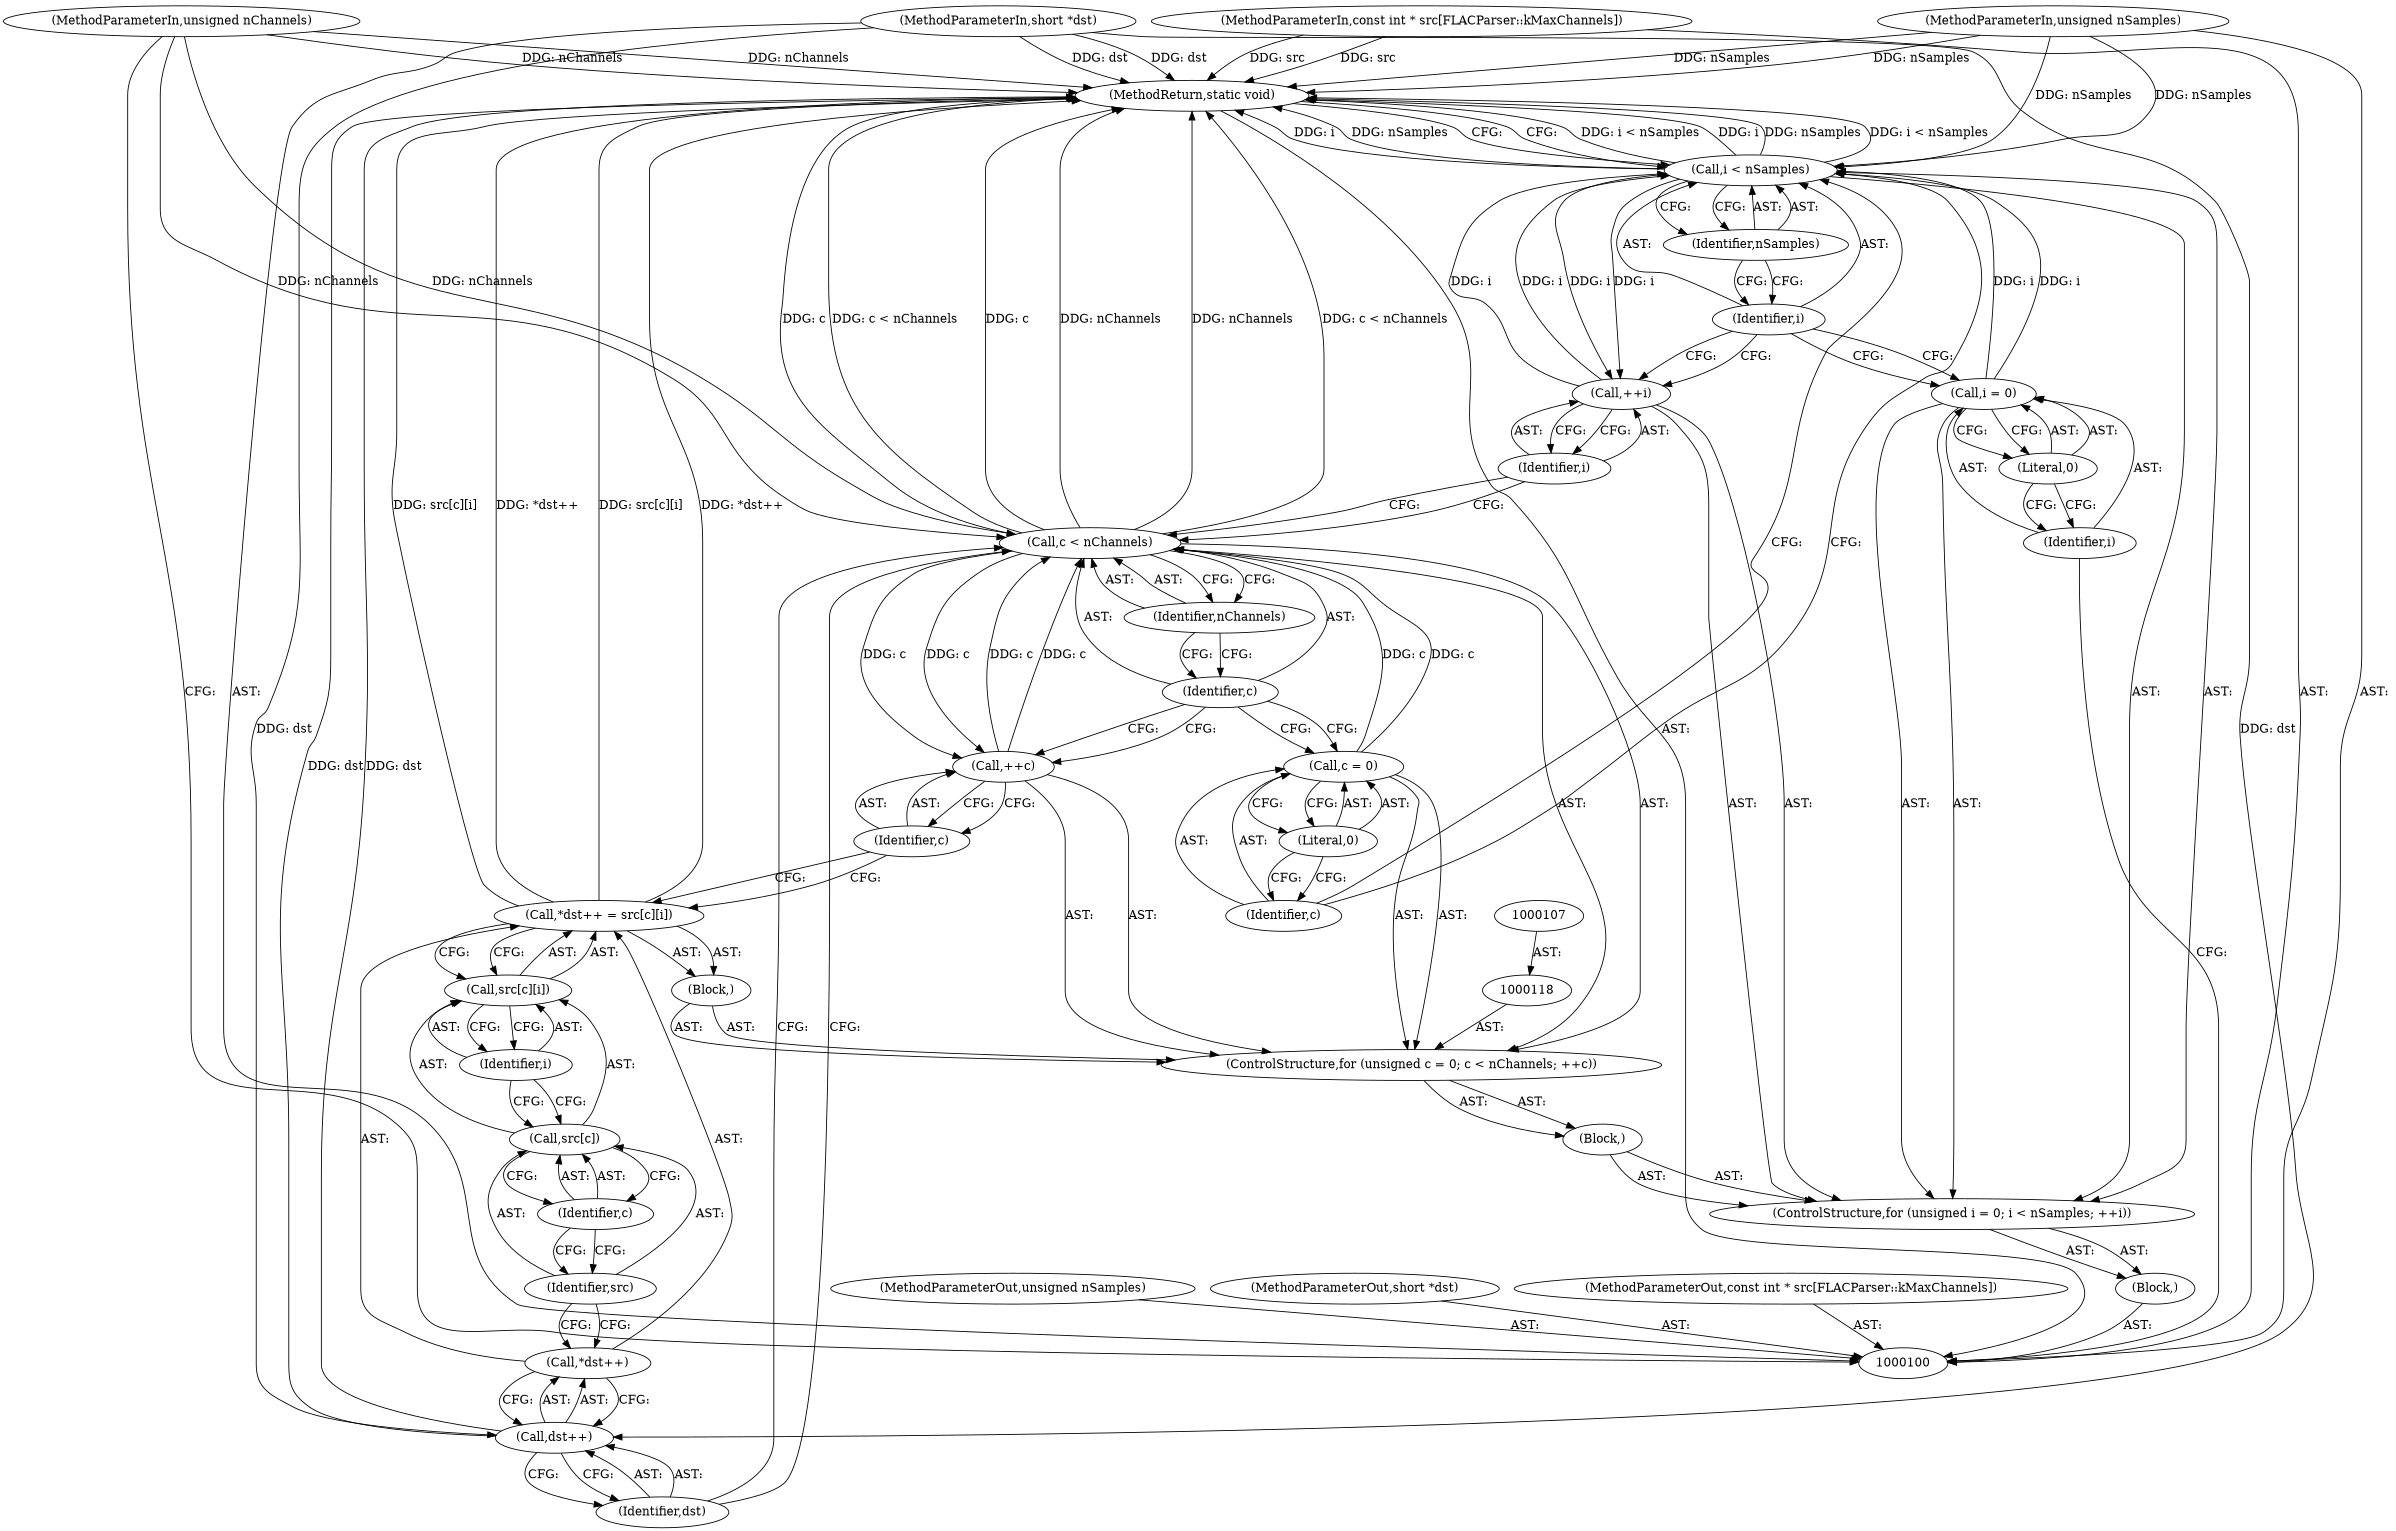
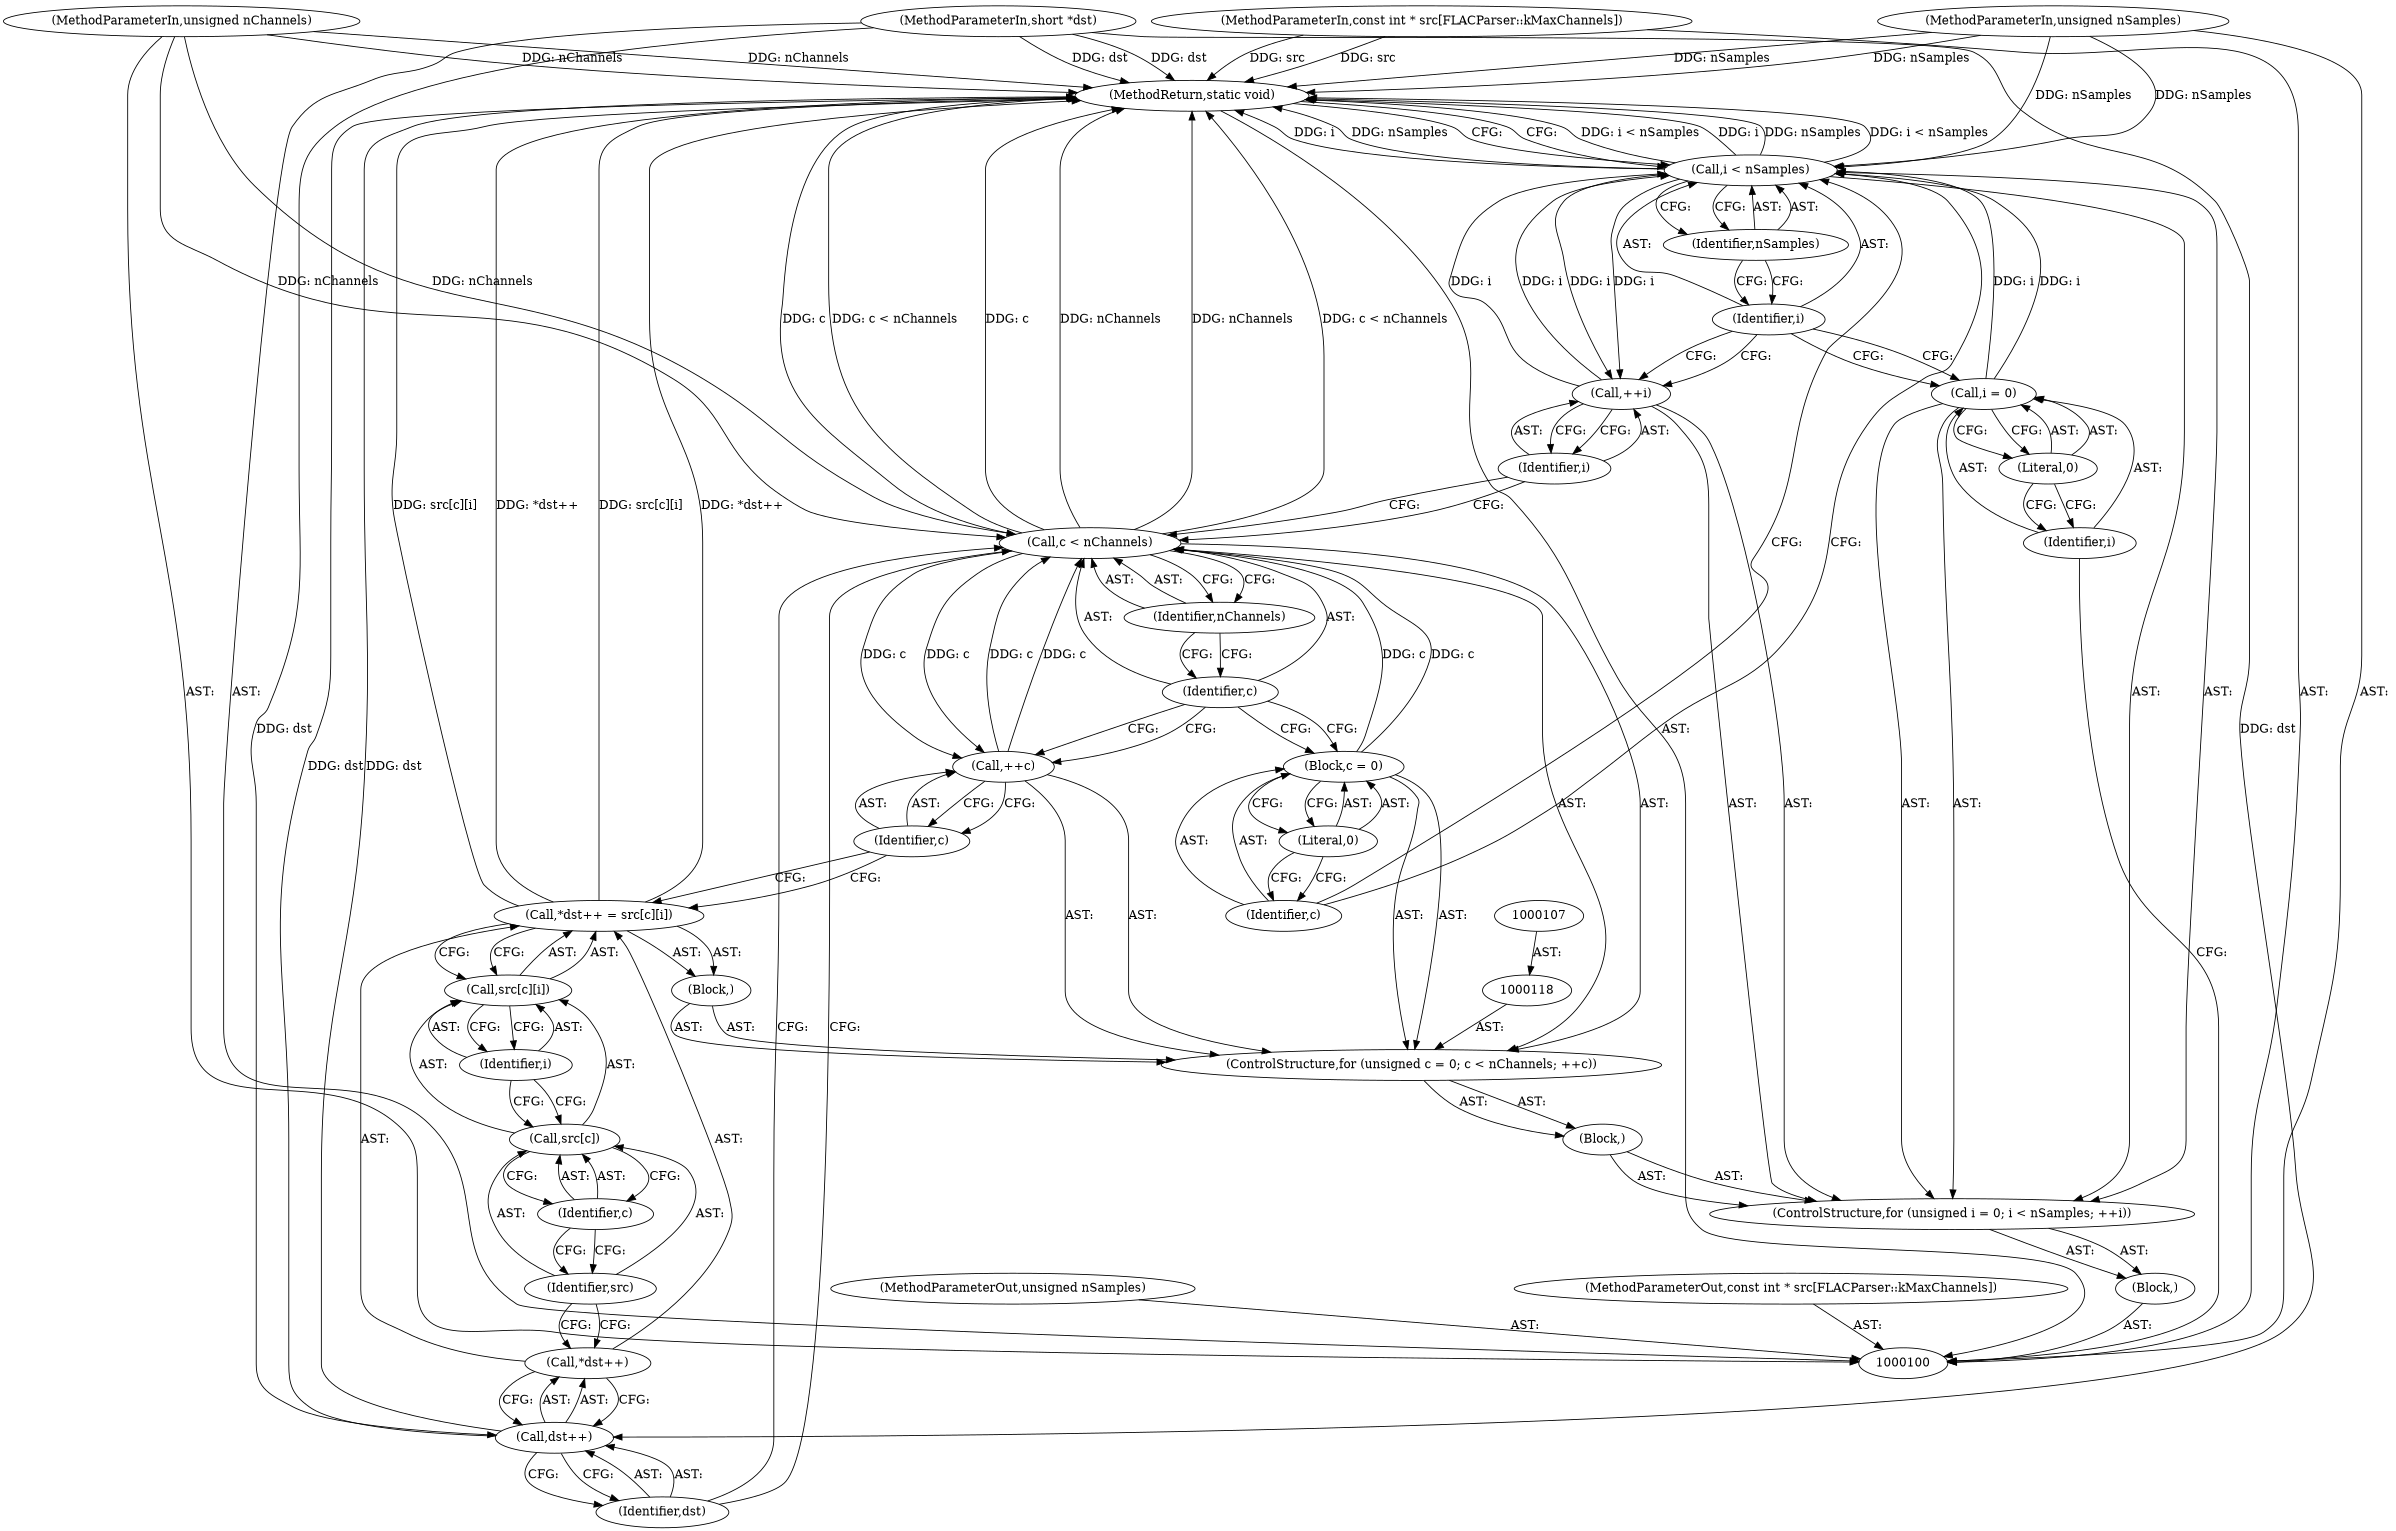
(202, 692) -> (202, 692)
(1344, 767) -> (1344, 767)
(1355, 1289) -> none
